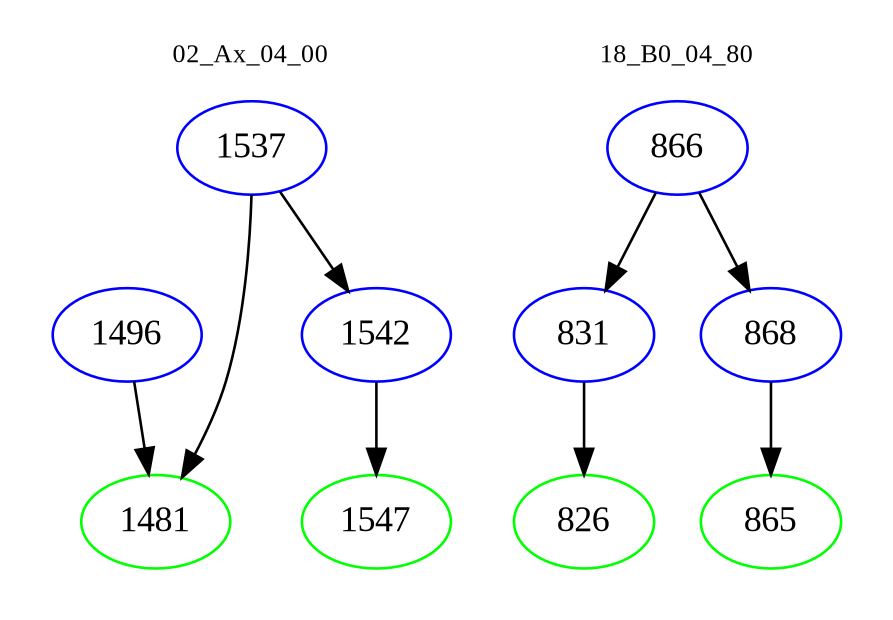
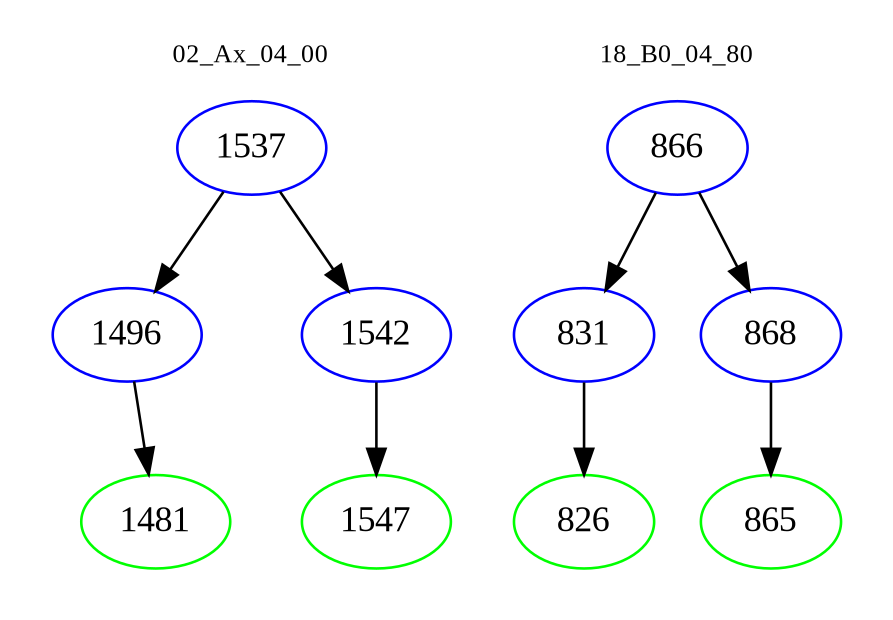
(238, 328) -> (197, 231)
